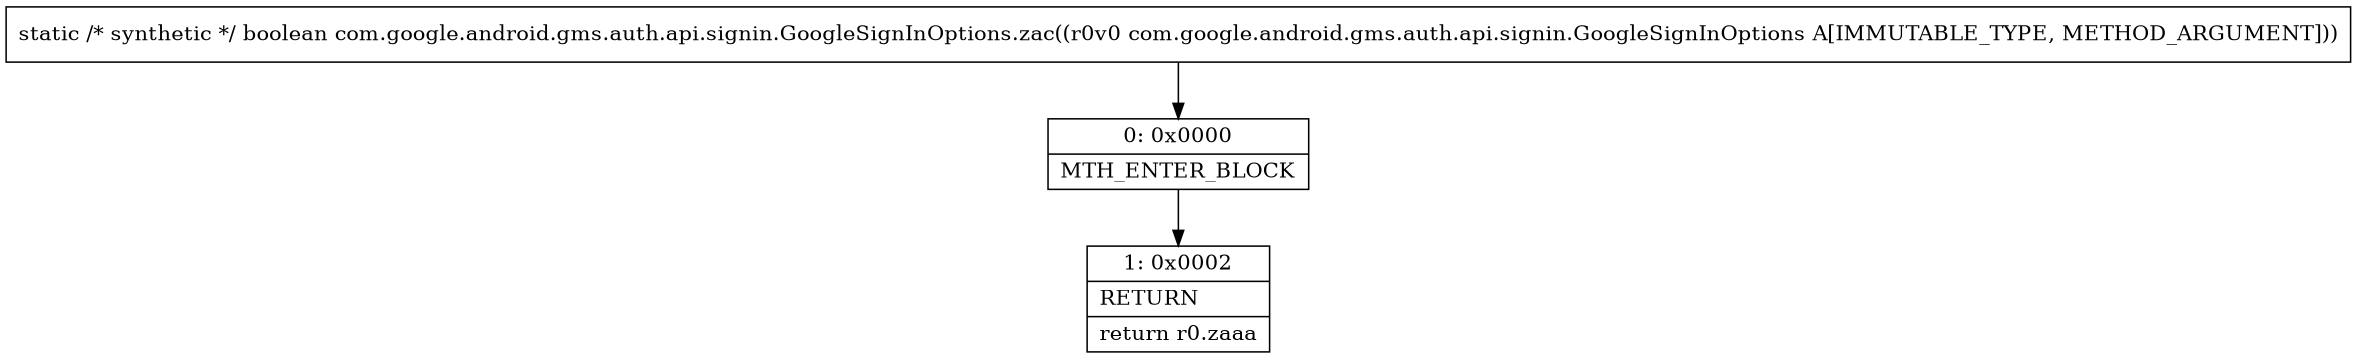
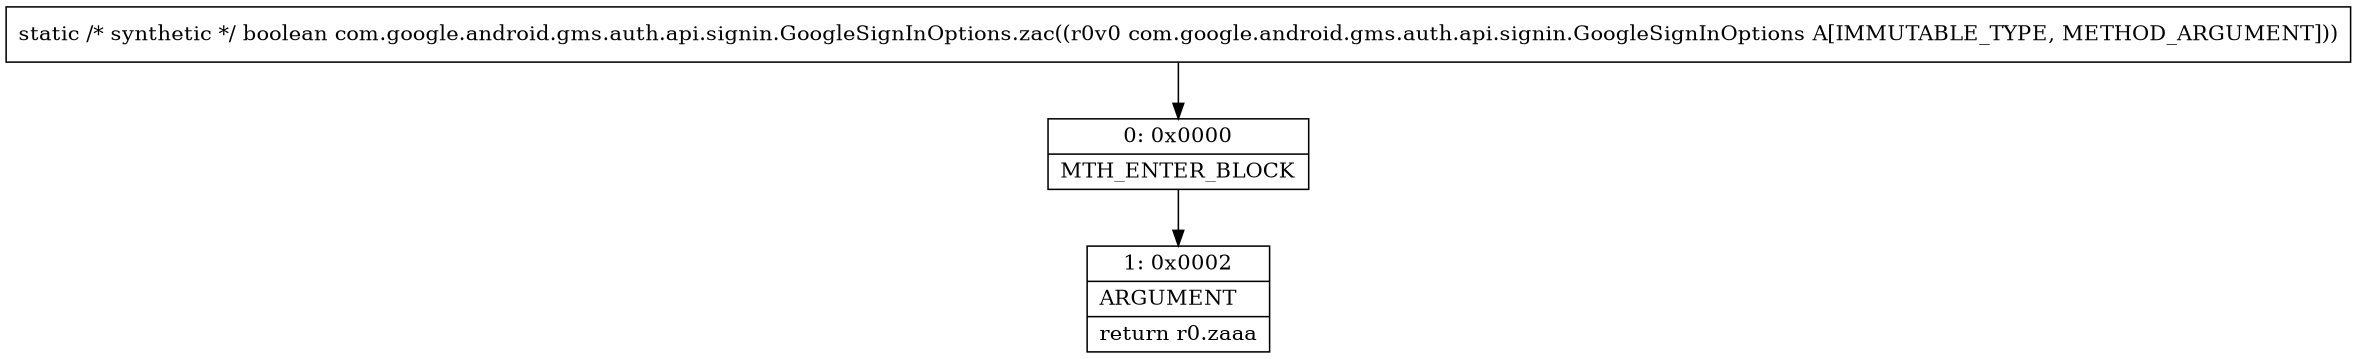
(1149, 298) -> (1168, 298)
